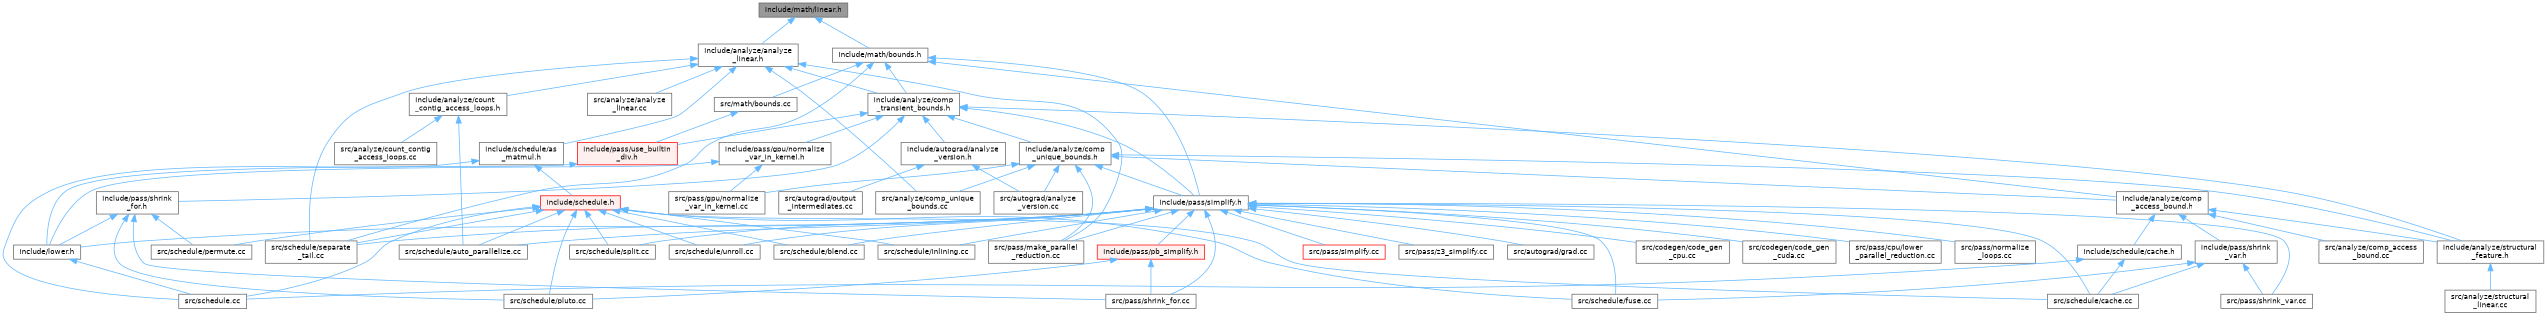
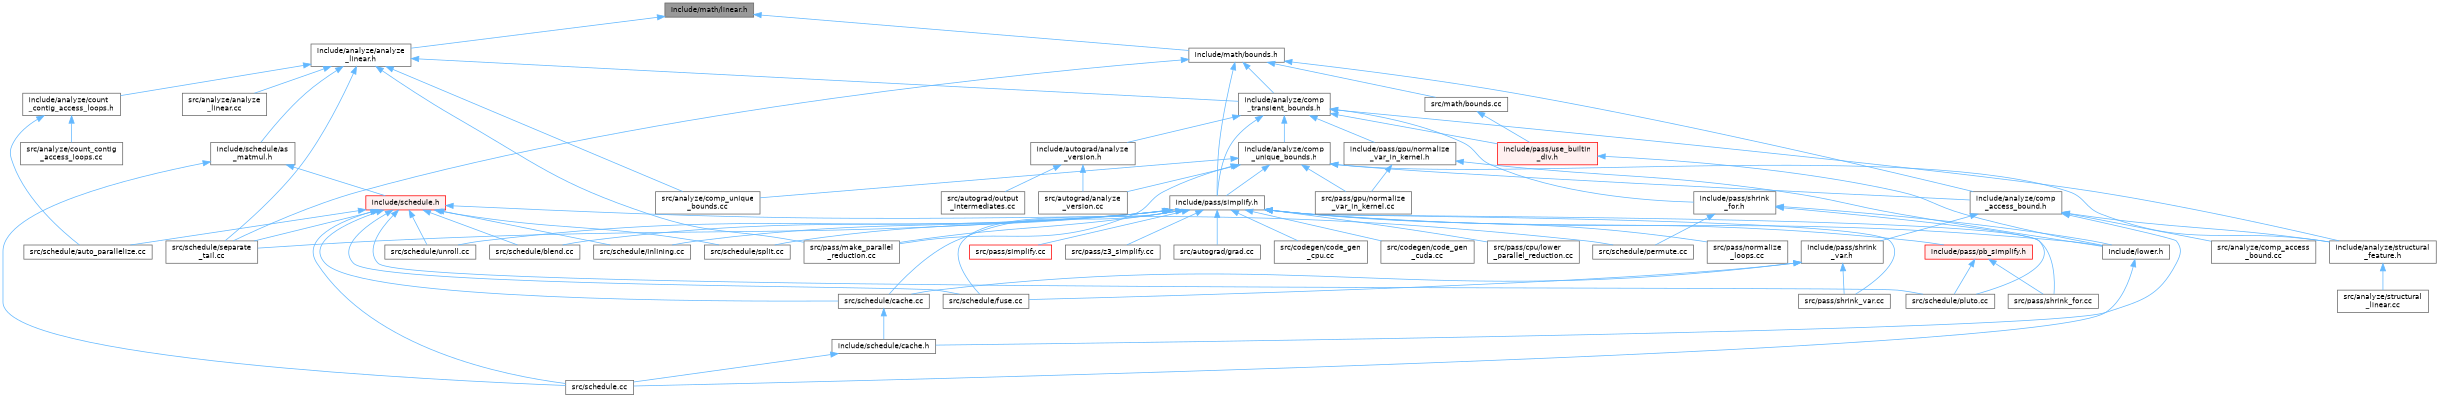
(691, 232) -> none
(2109, 280) -> (884, 328)
(502, 284) -> none
